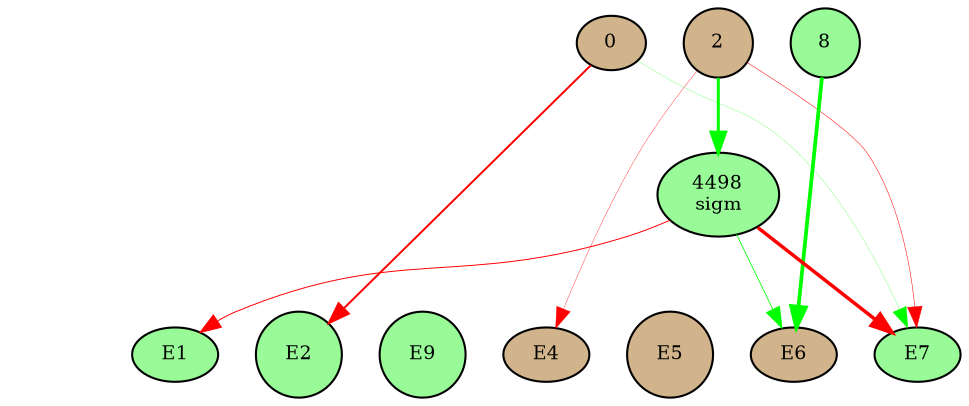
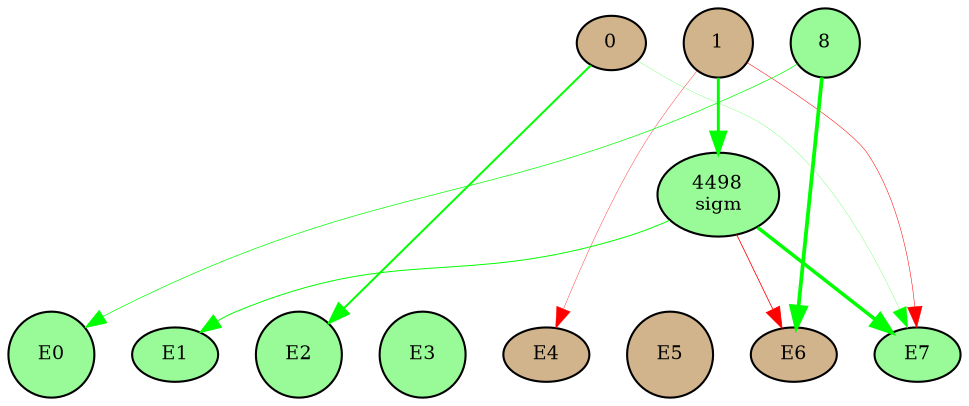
(718, 43) -> (718, 43)
(467, 187) -> (449, 205)
(443, 267) -> (443, 267)
(755, 272) -> (755, 272)
(817, 274) -> (817, 274)
none -> (51, 355)
(423, 355) -> (423, 355)
